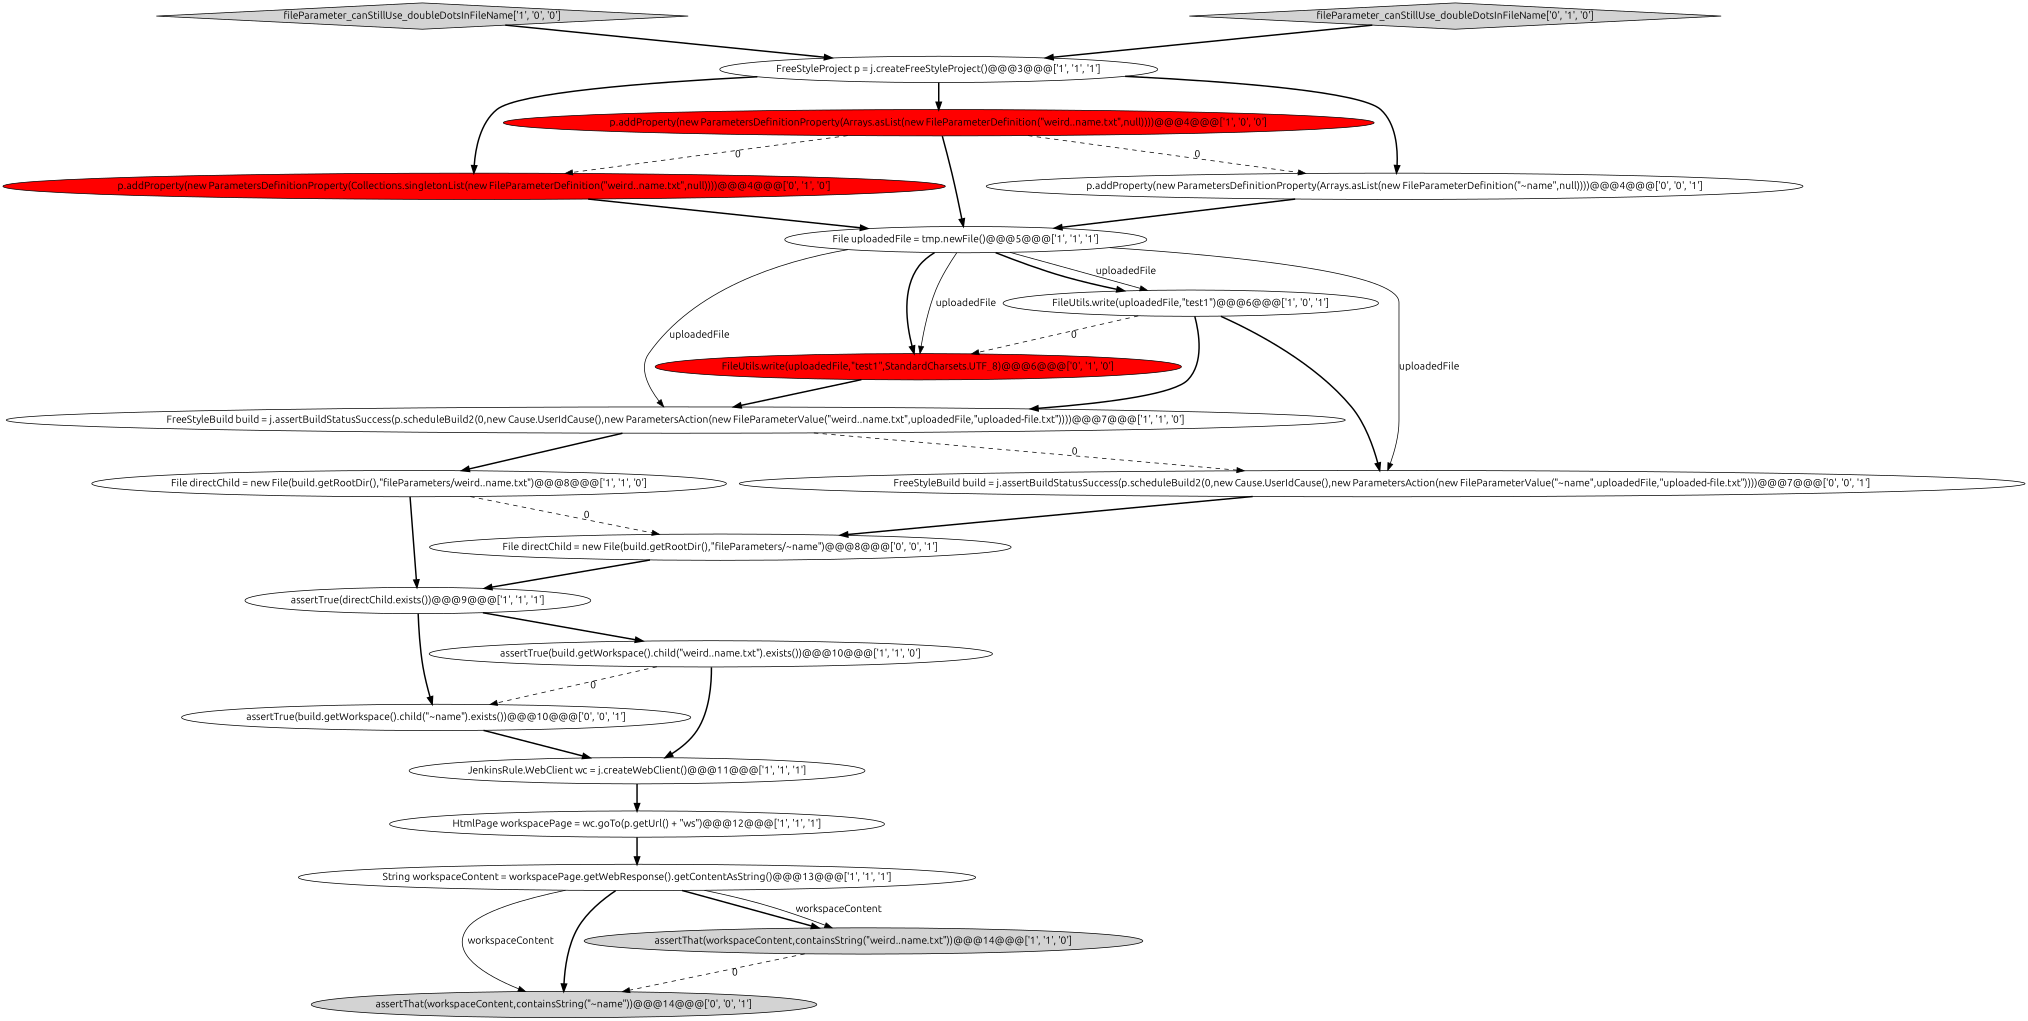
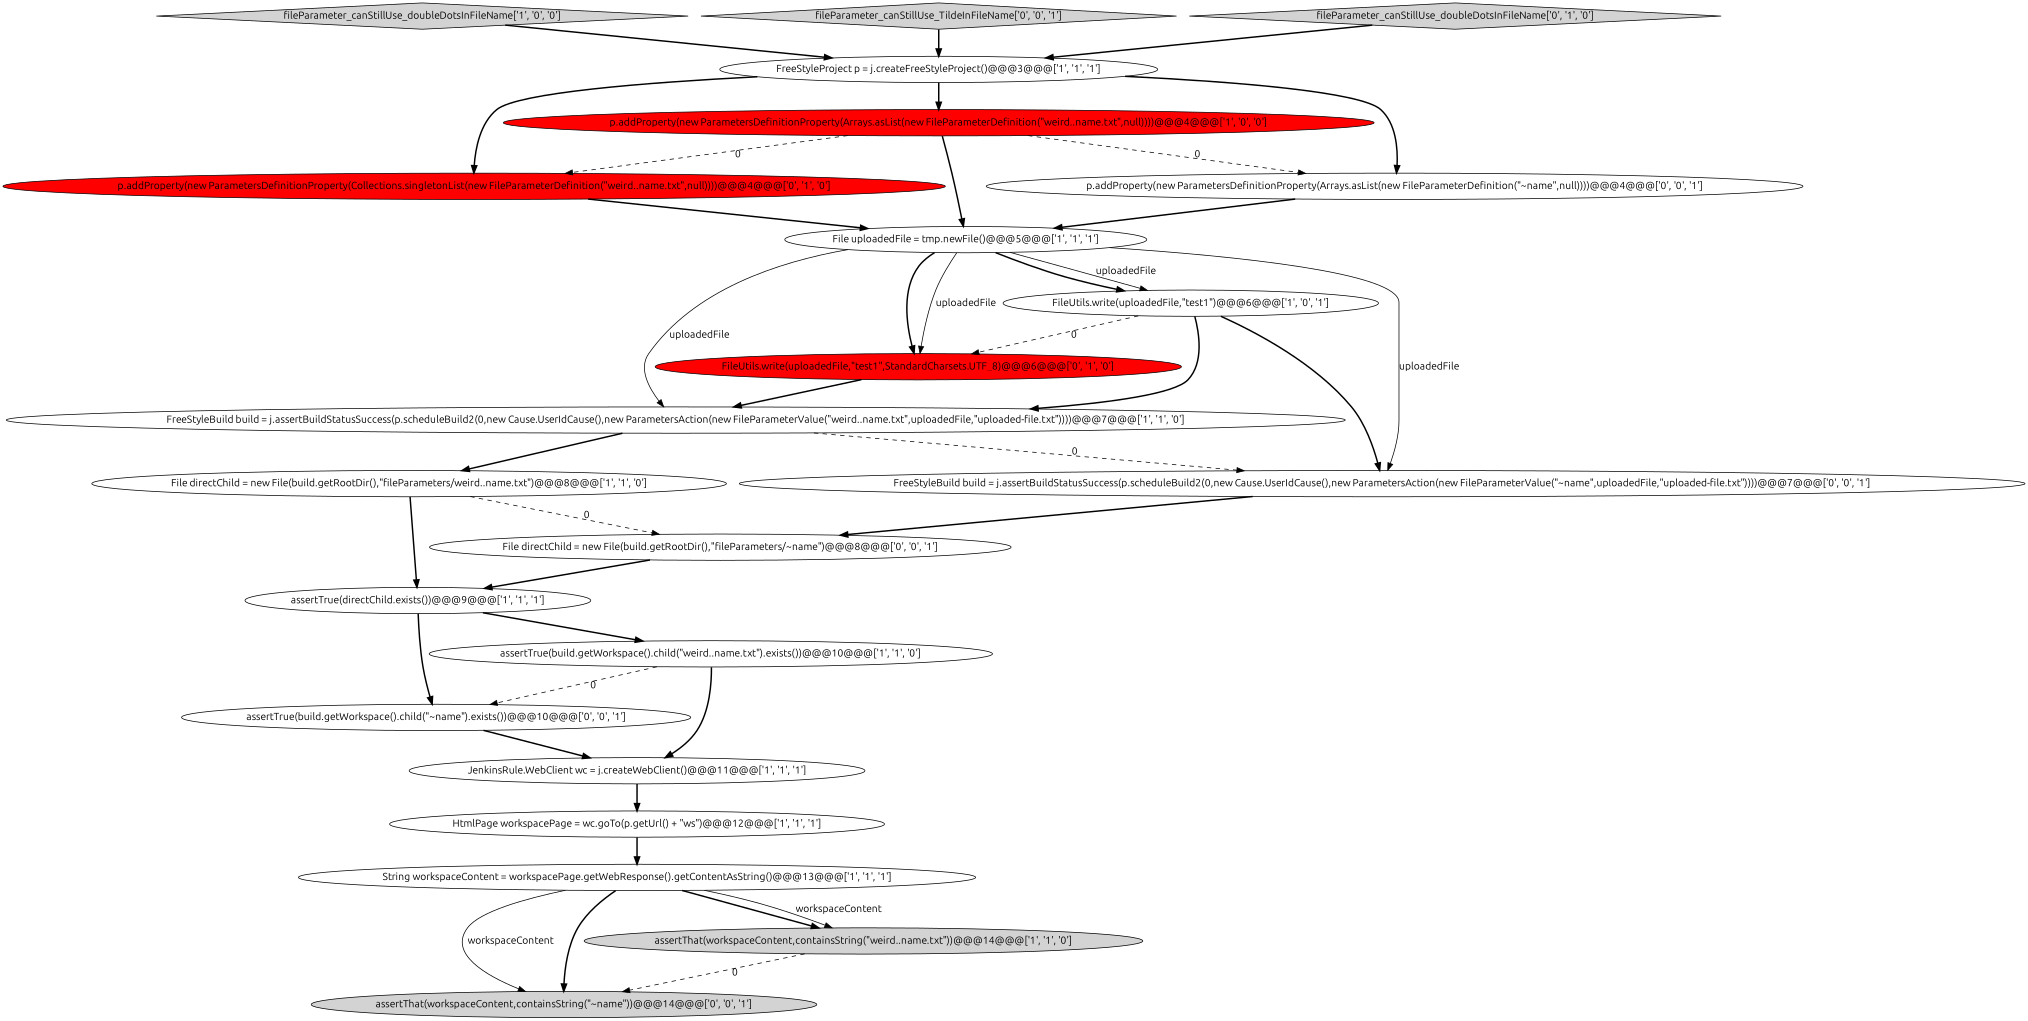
none -> (939, 16)
